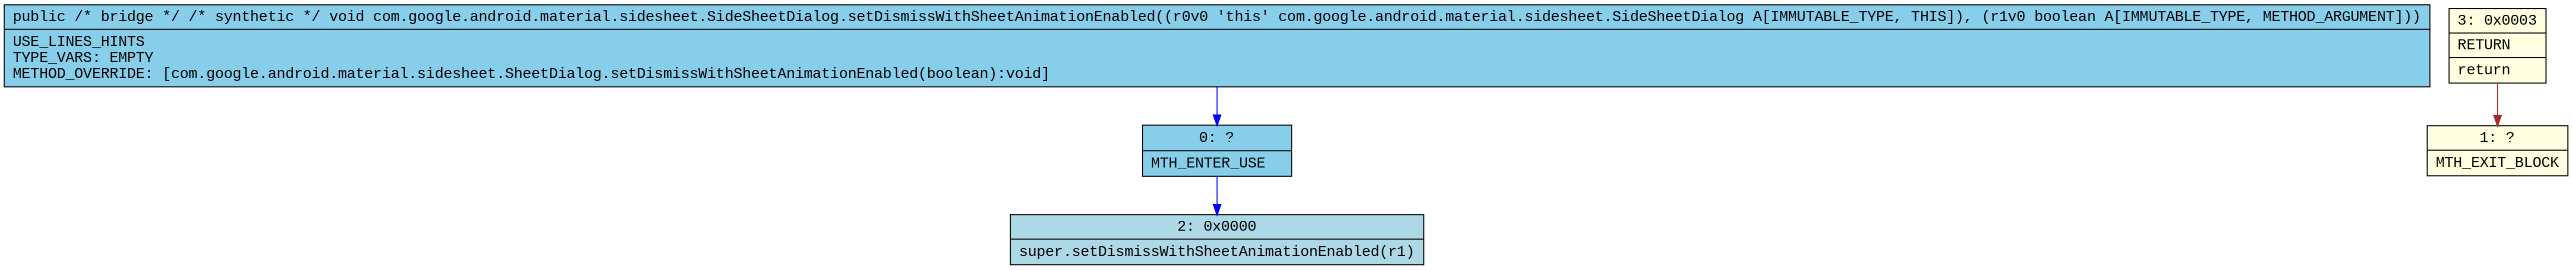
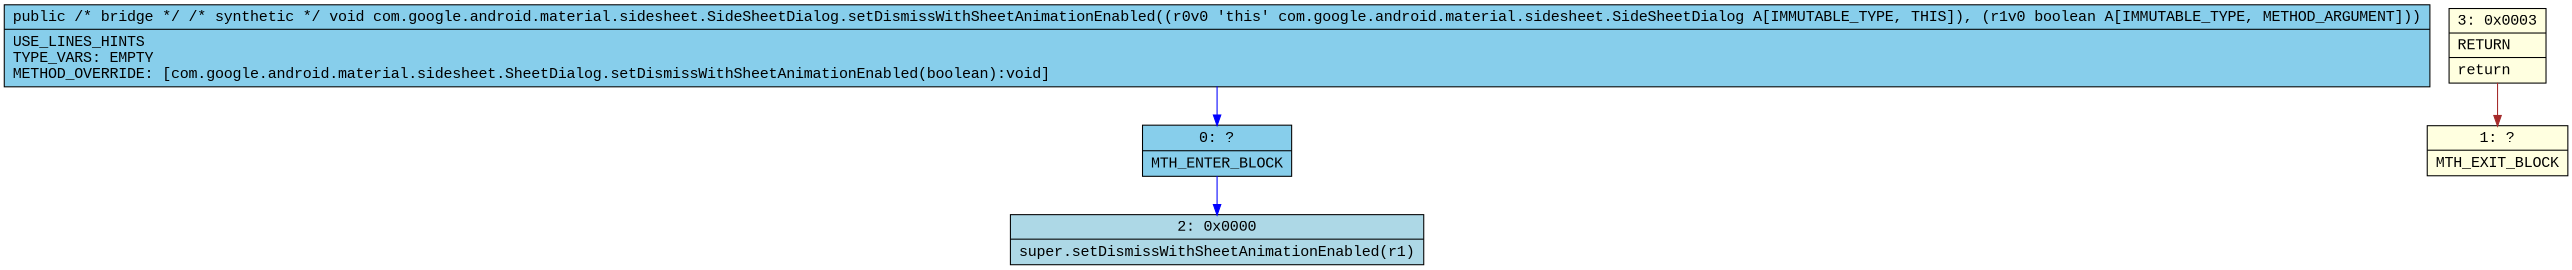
(1209, 163) -> (1217, 163)
